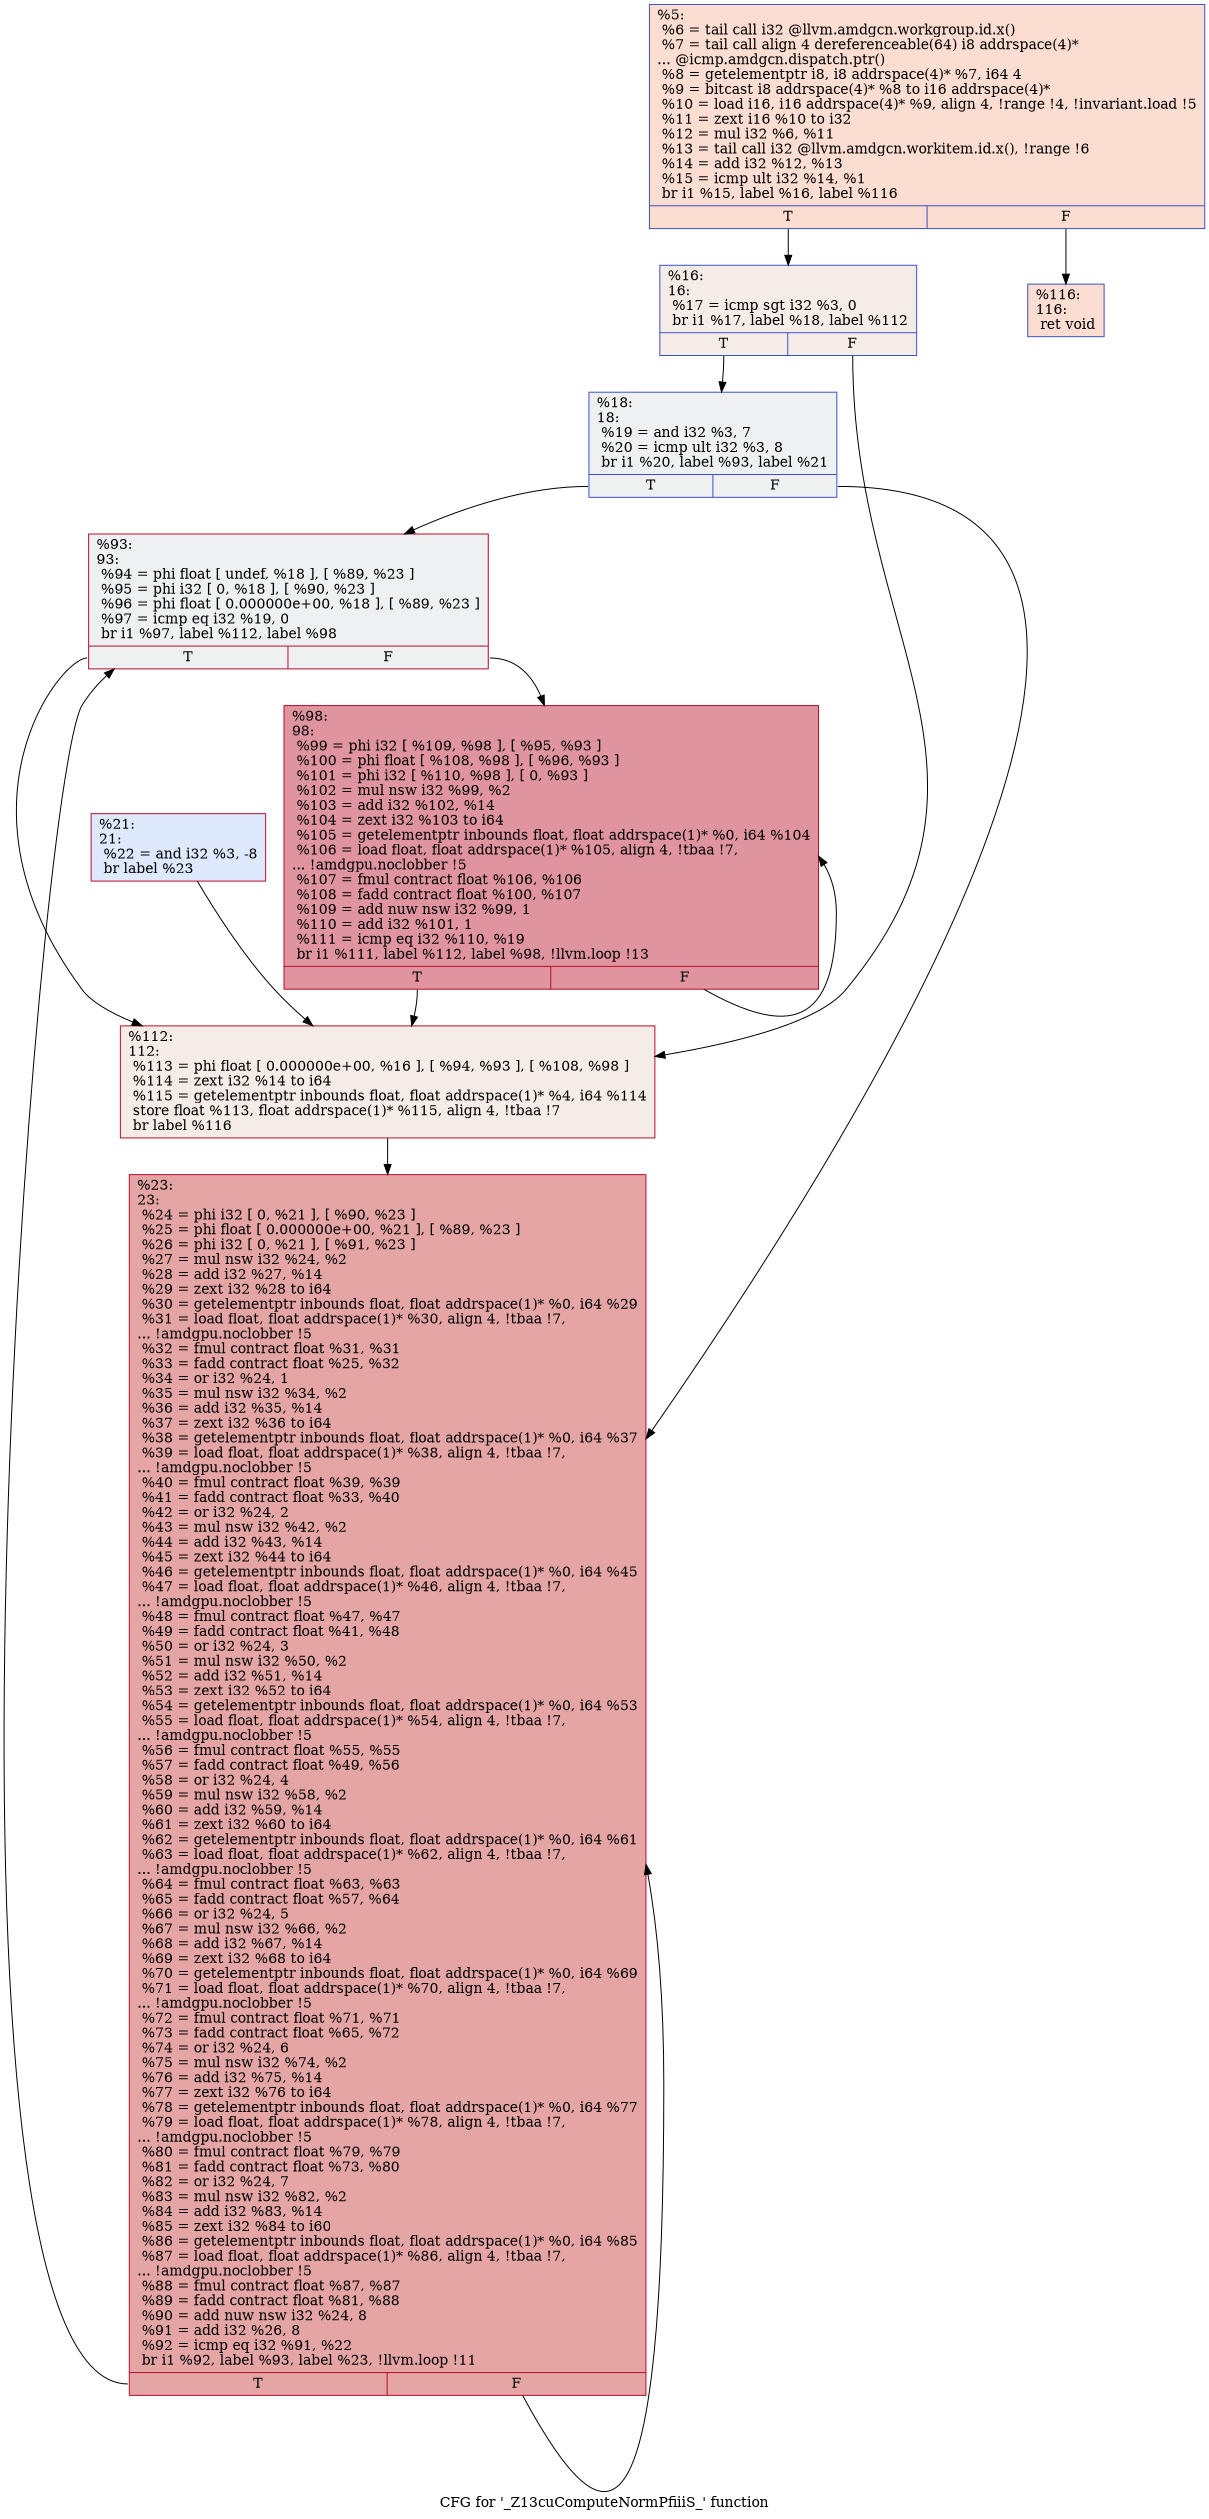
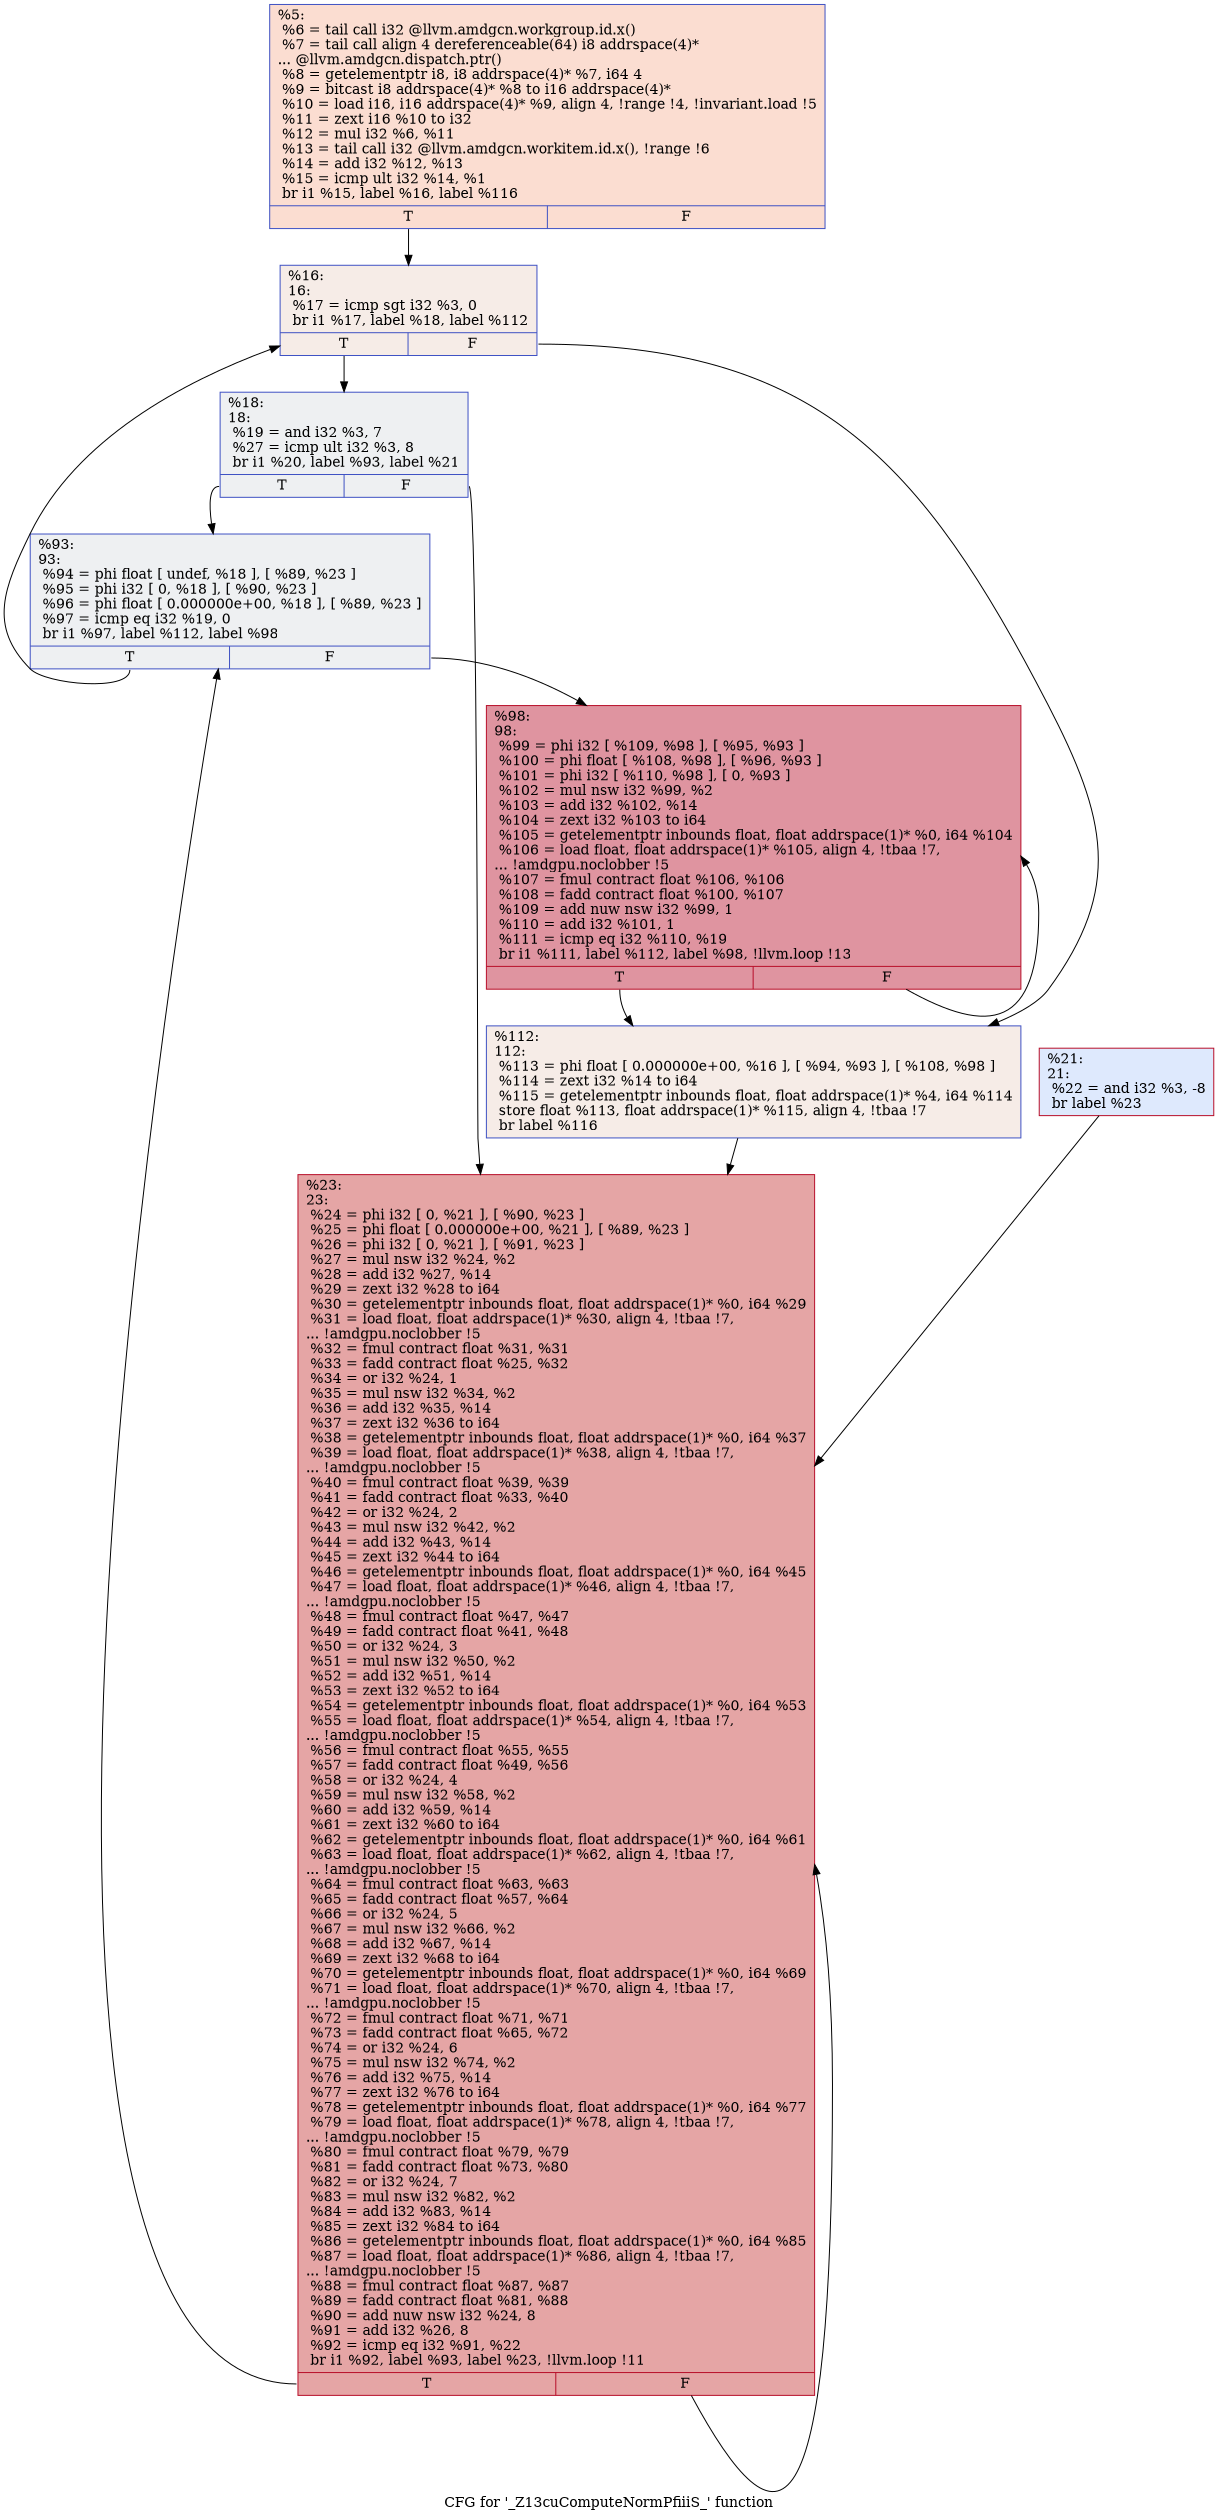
(771, 60) -> (390, 60)
(1066, 310) -> none
(690, 448) -> (321, 448)
(288, 601) -> (230, 601)
(21, 850) -> (44, 510)
(246, 955) -> (960, 1287)
(388, 1082) -> (754, 1082)
(234, 2227) -> (403, 2227)
